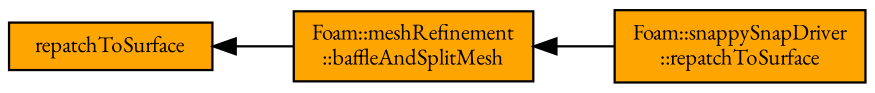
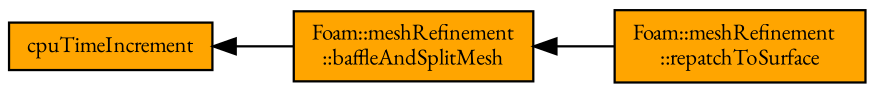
(111, 46) -> (111, 46)
(740, 46) -> (740, 46)
